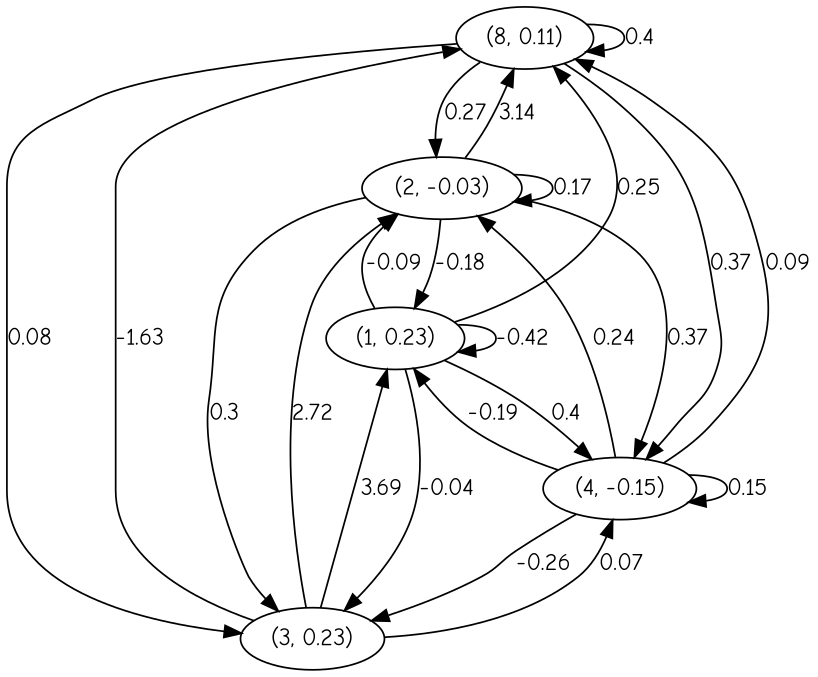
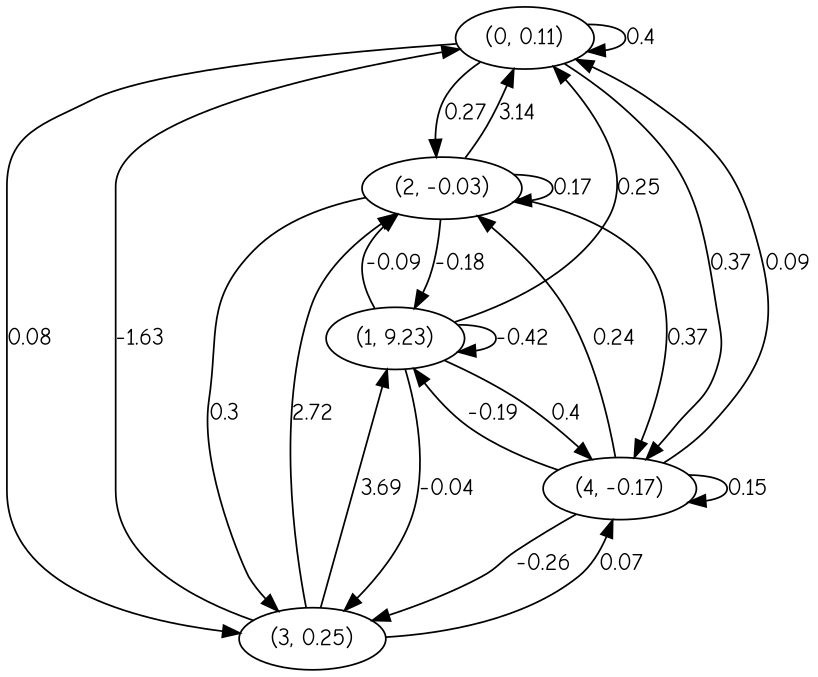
(525, 38) -> (525, 38)
(395, 338) -> (395, 338)
(620, 489) -> (620, 489)
(312, 639) -> (312, 639)
